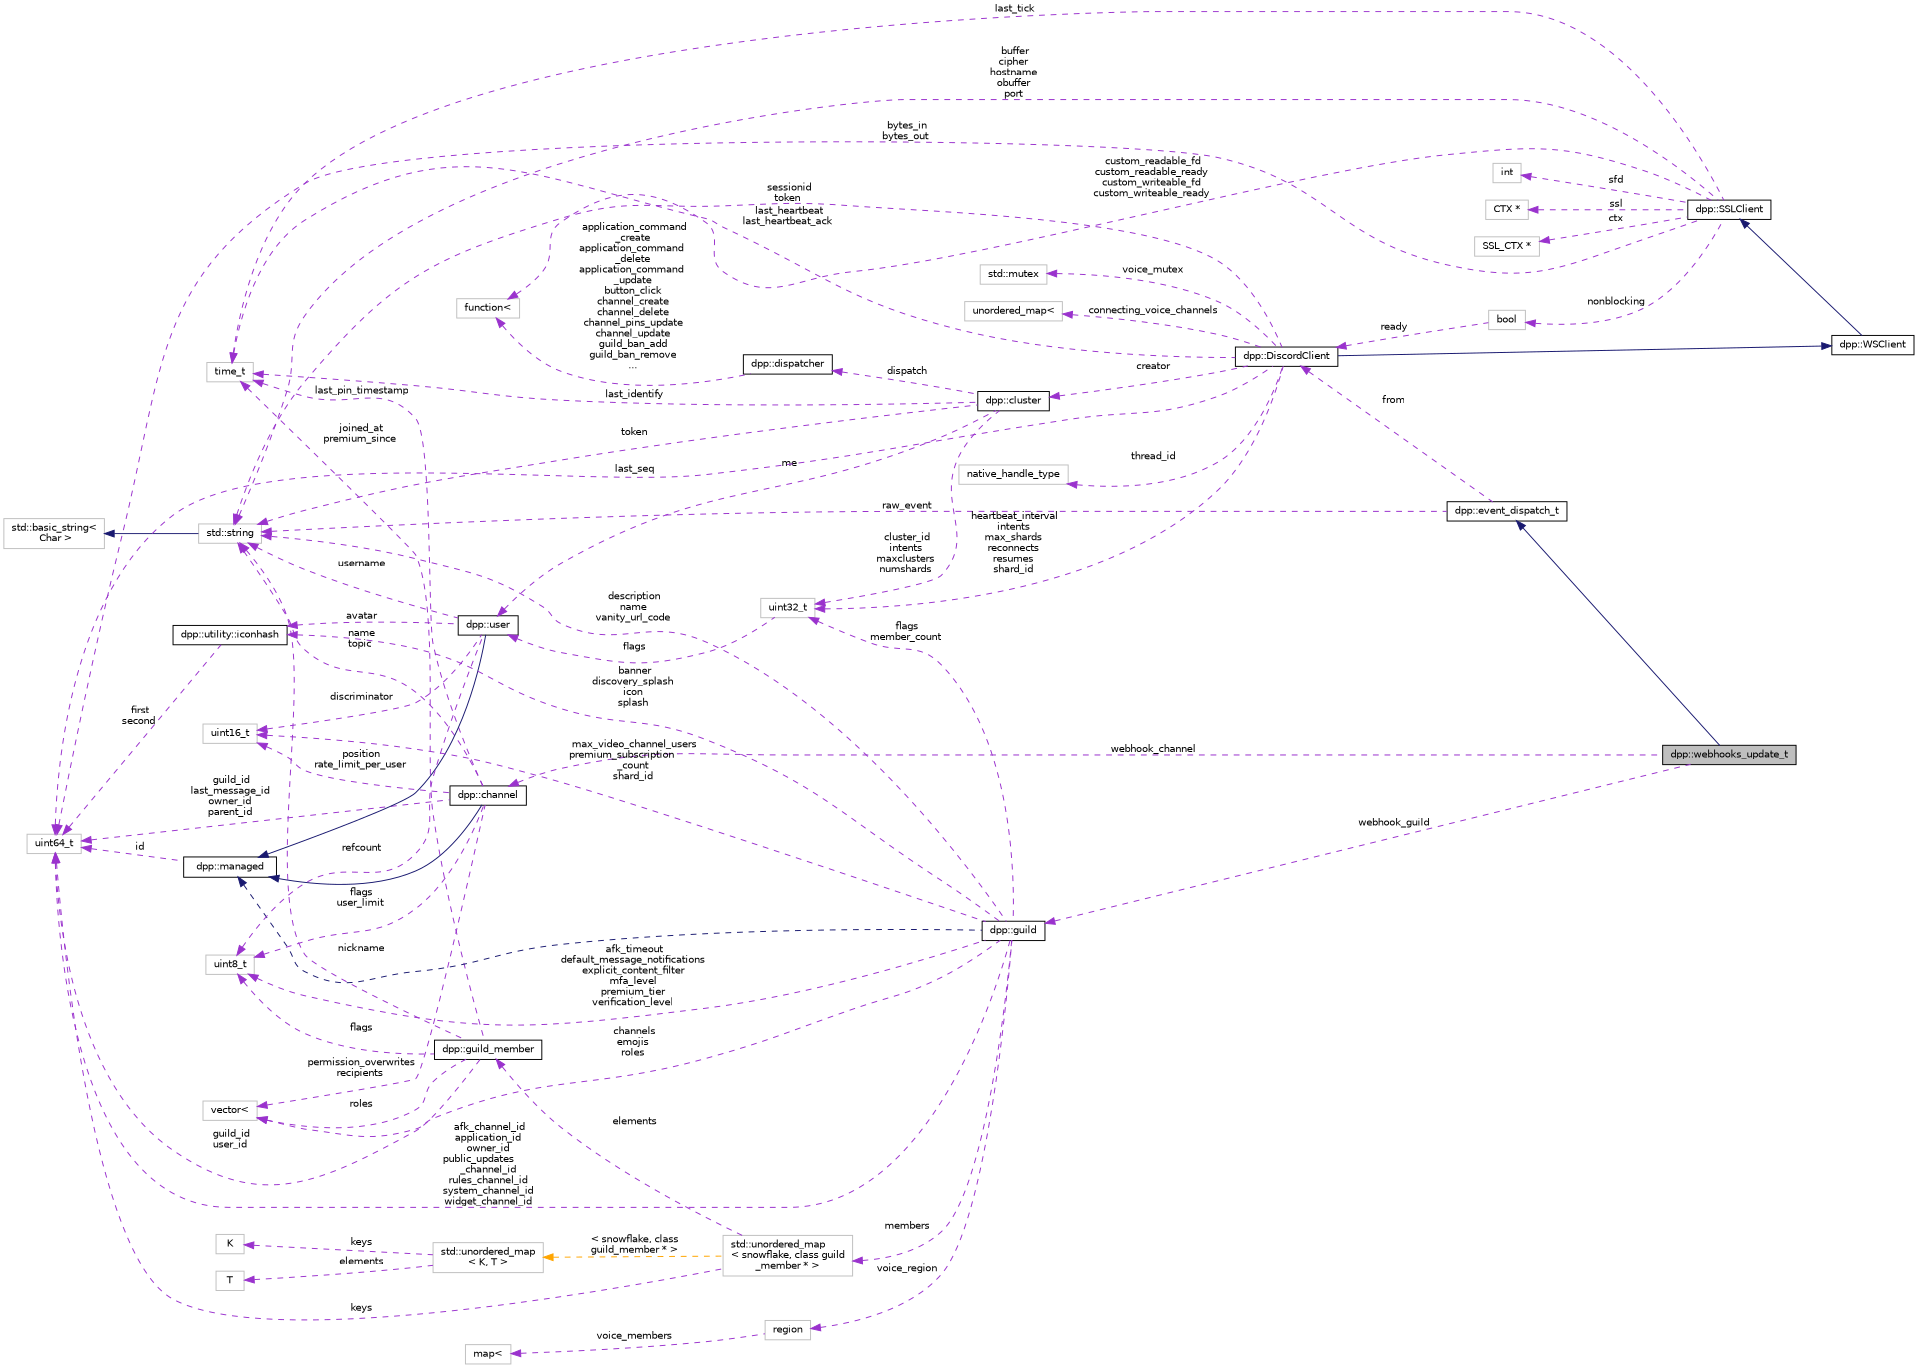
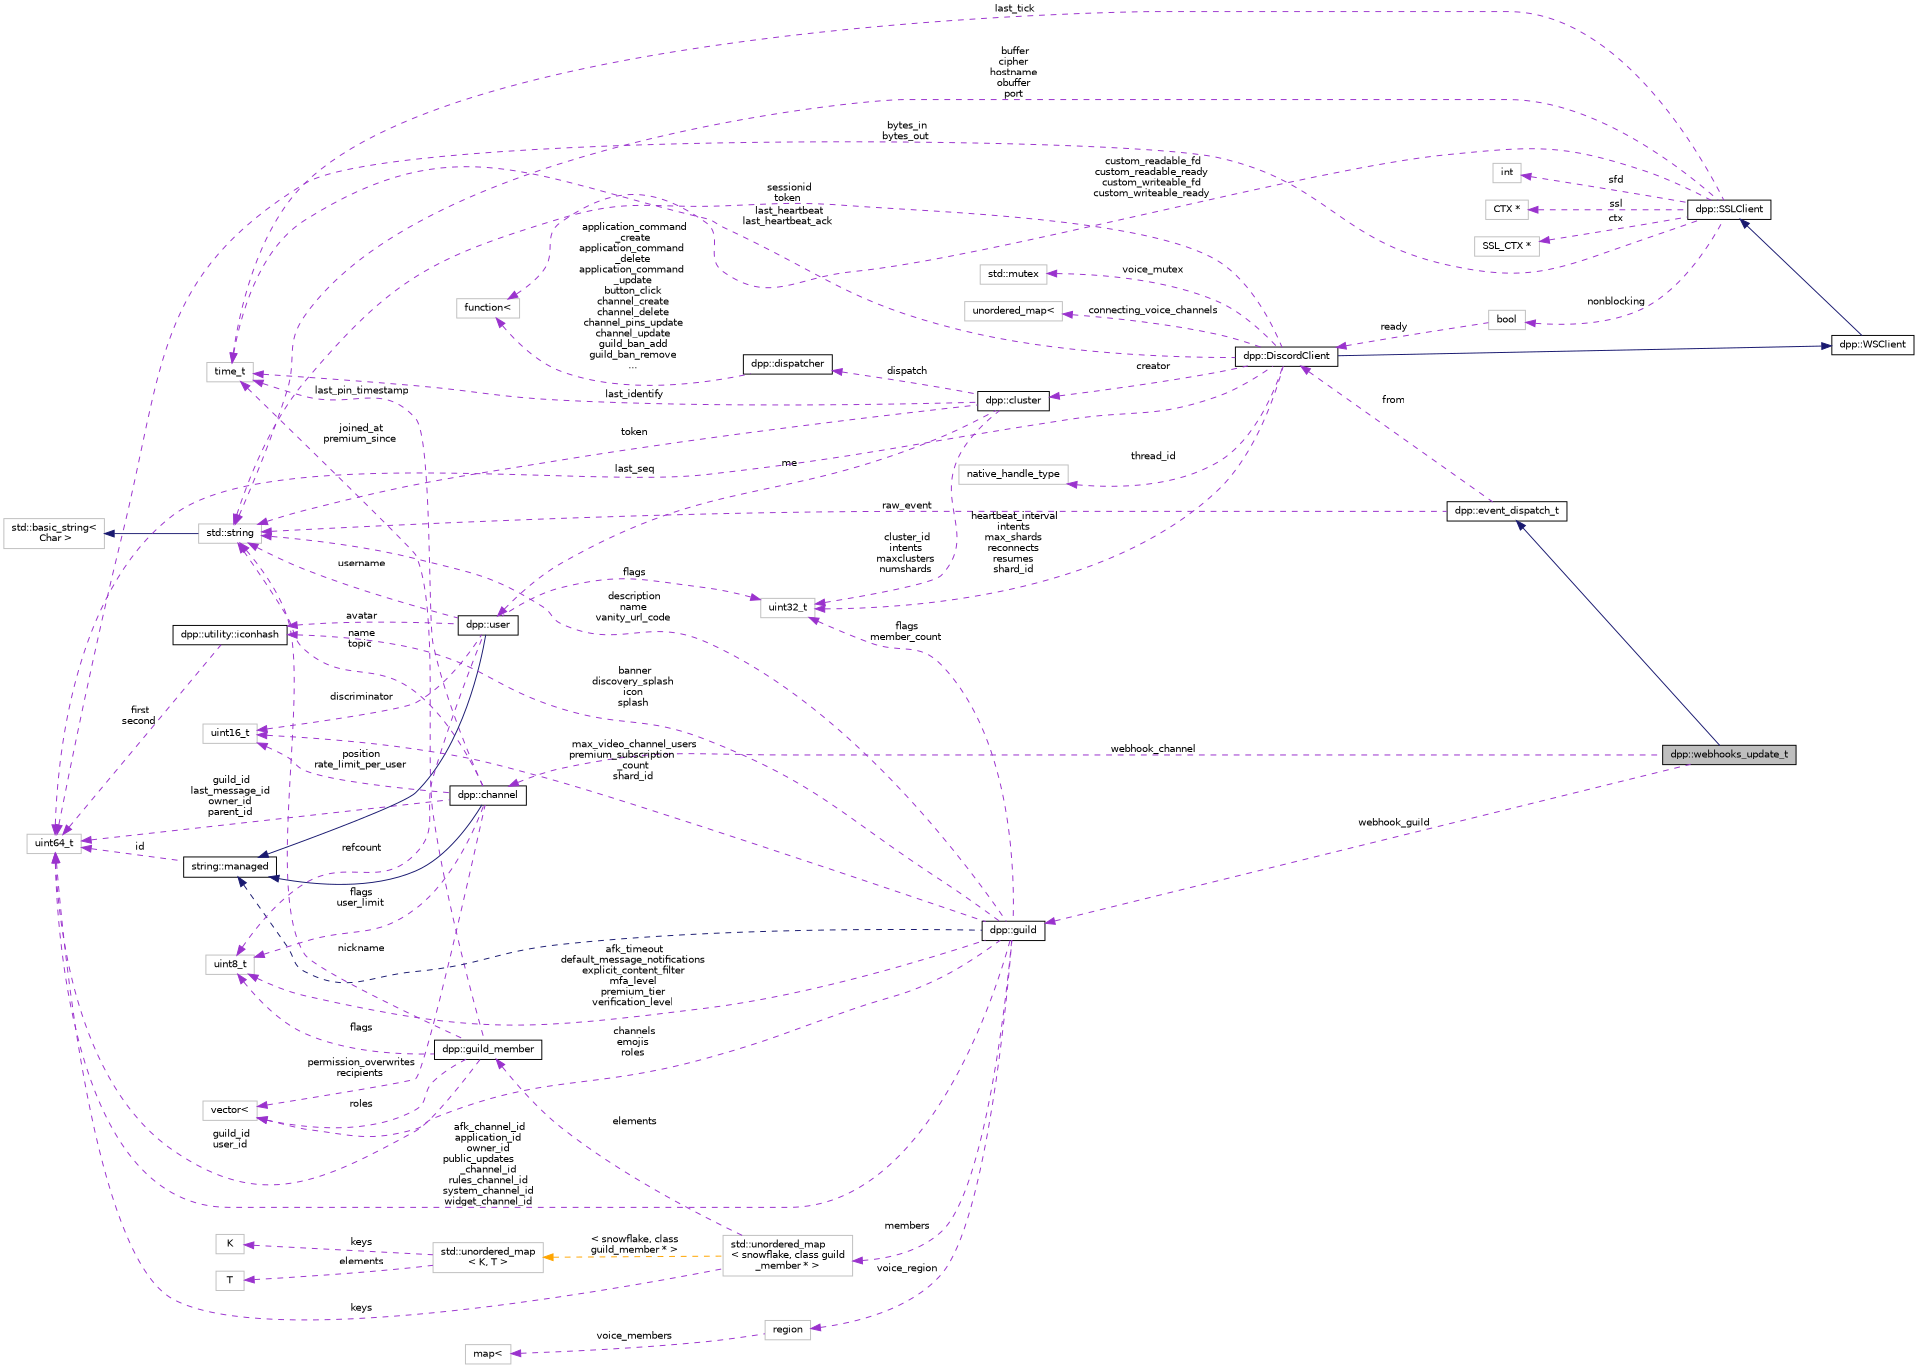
(649, 663) -> (623, 579)
(230, 867) -> (230, 867)
